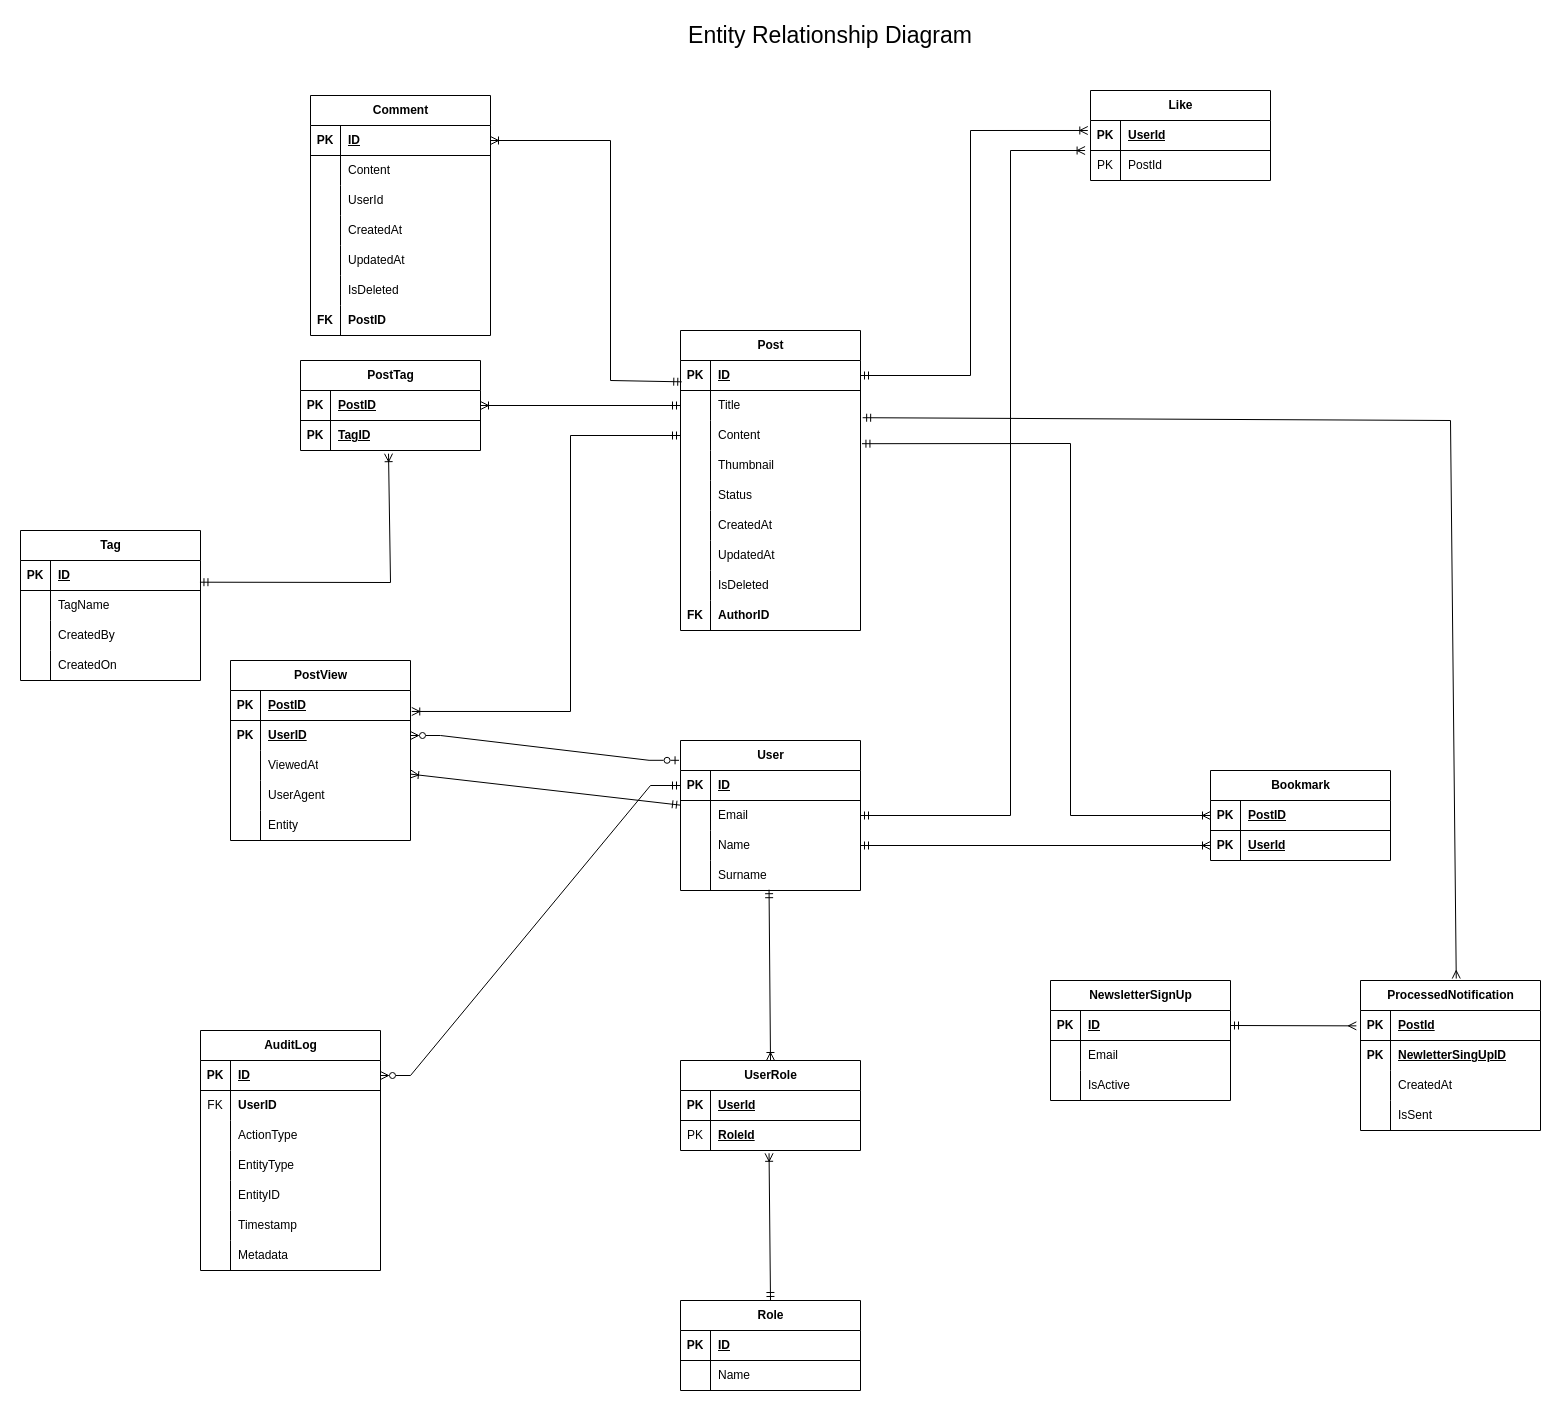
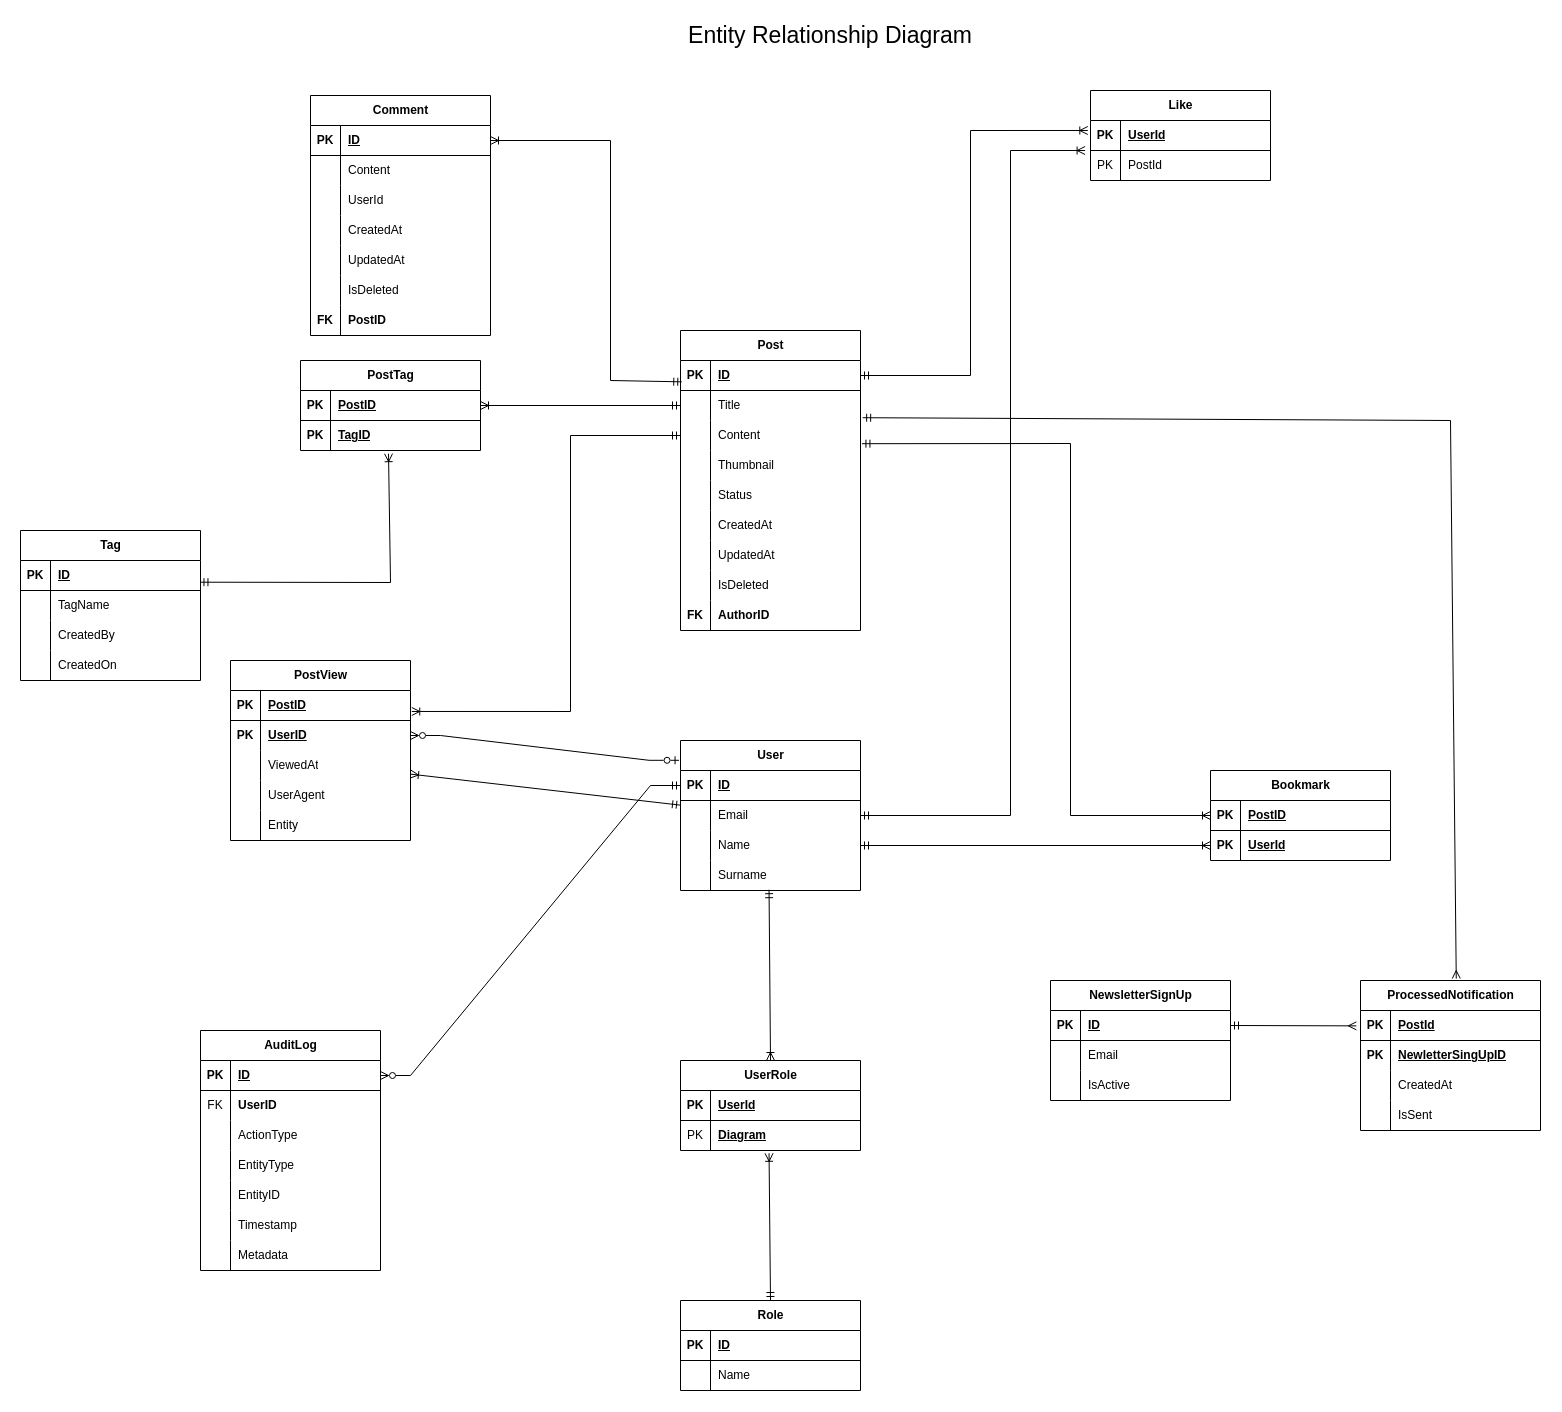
(737, 1136) -> (740, 1136)
